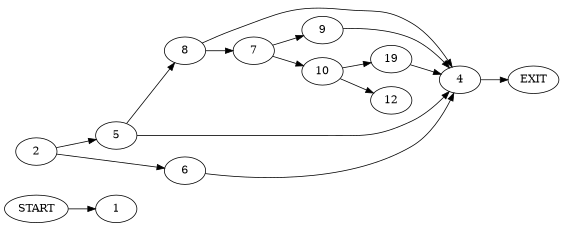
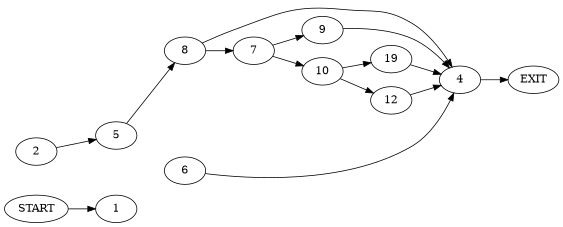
(296, 136) -> (422, 91)
(107, 161) -> none
